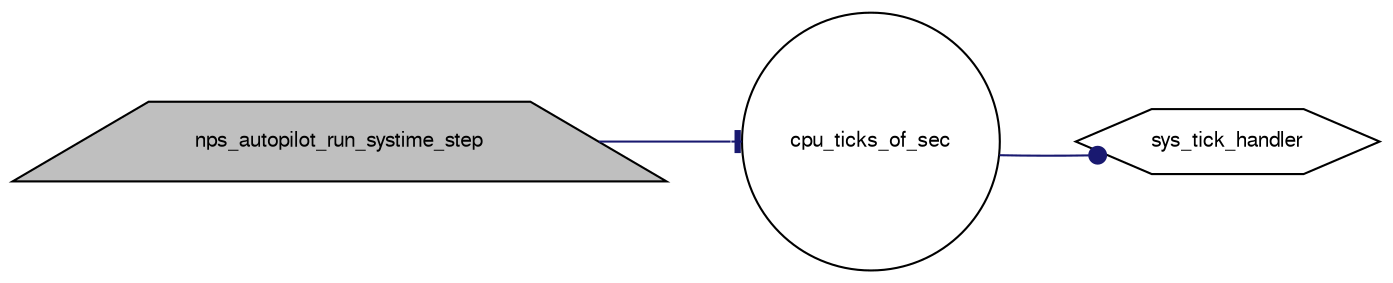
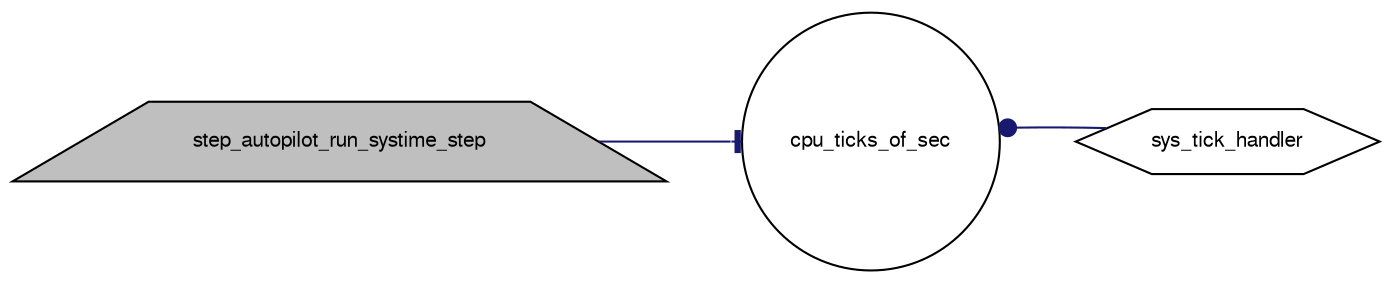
(340, 142) -> (340, 142)
(1044, 156) -> (1061, 127)
